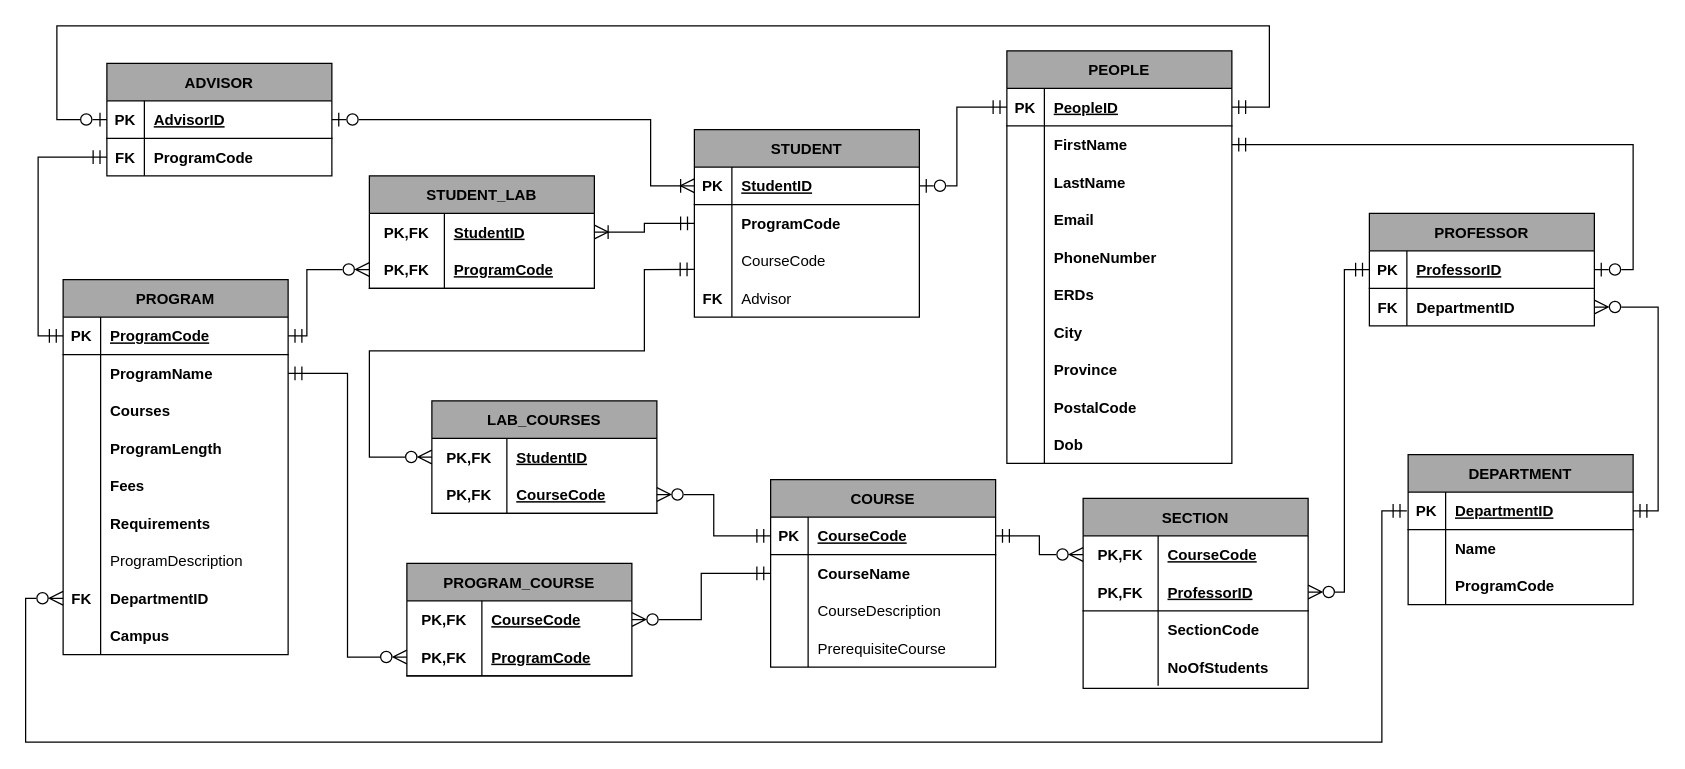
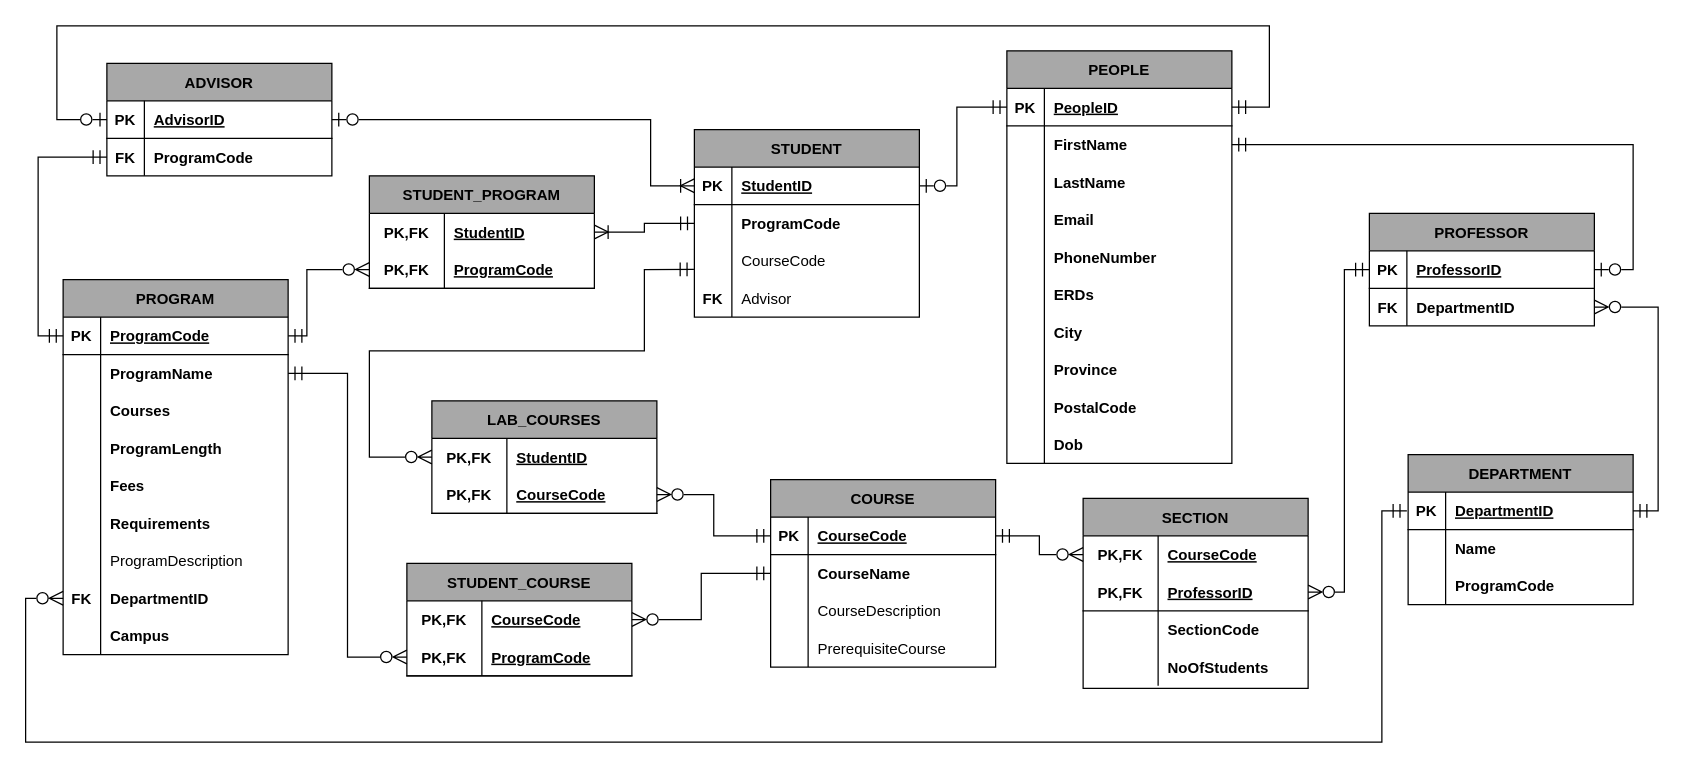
(481, 195) -> (481, 195)
(519, 583) -> (519, 583)
